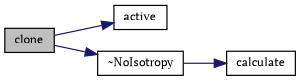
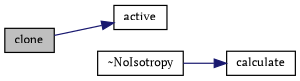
(70, 49) -> none
